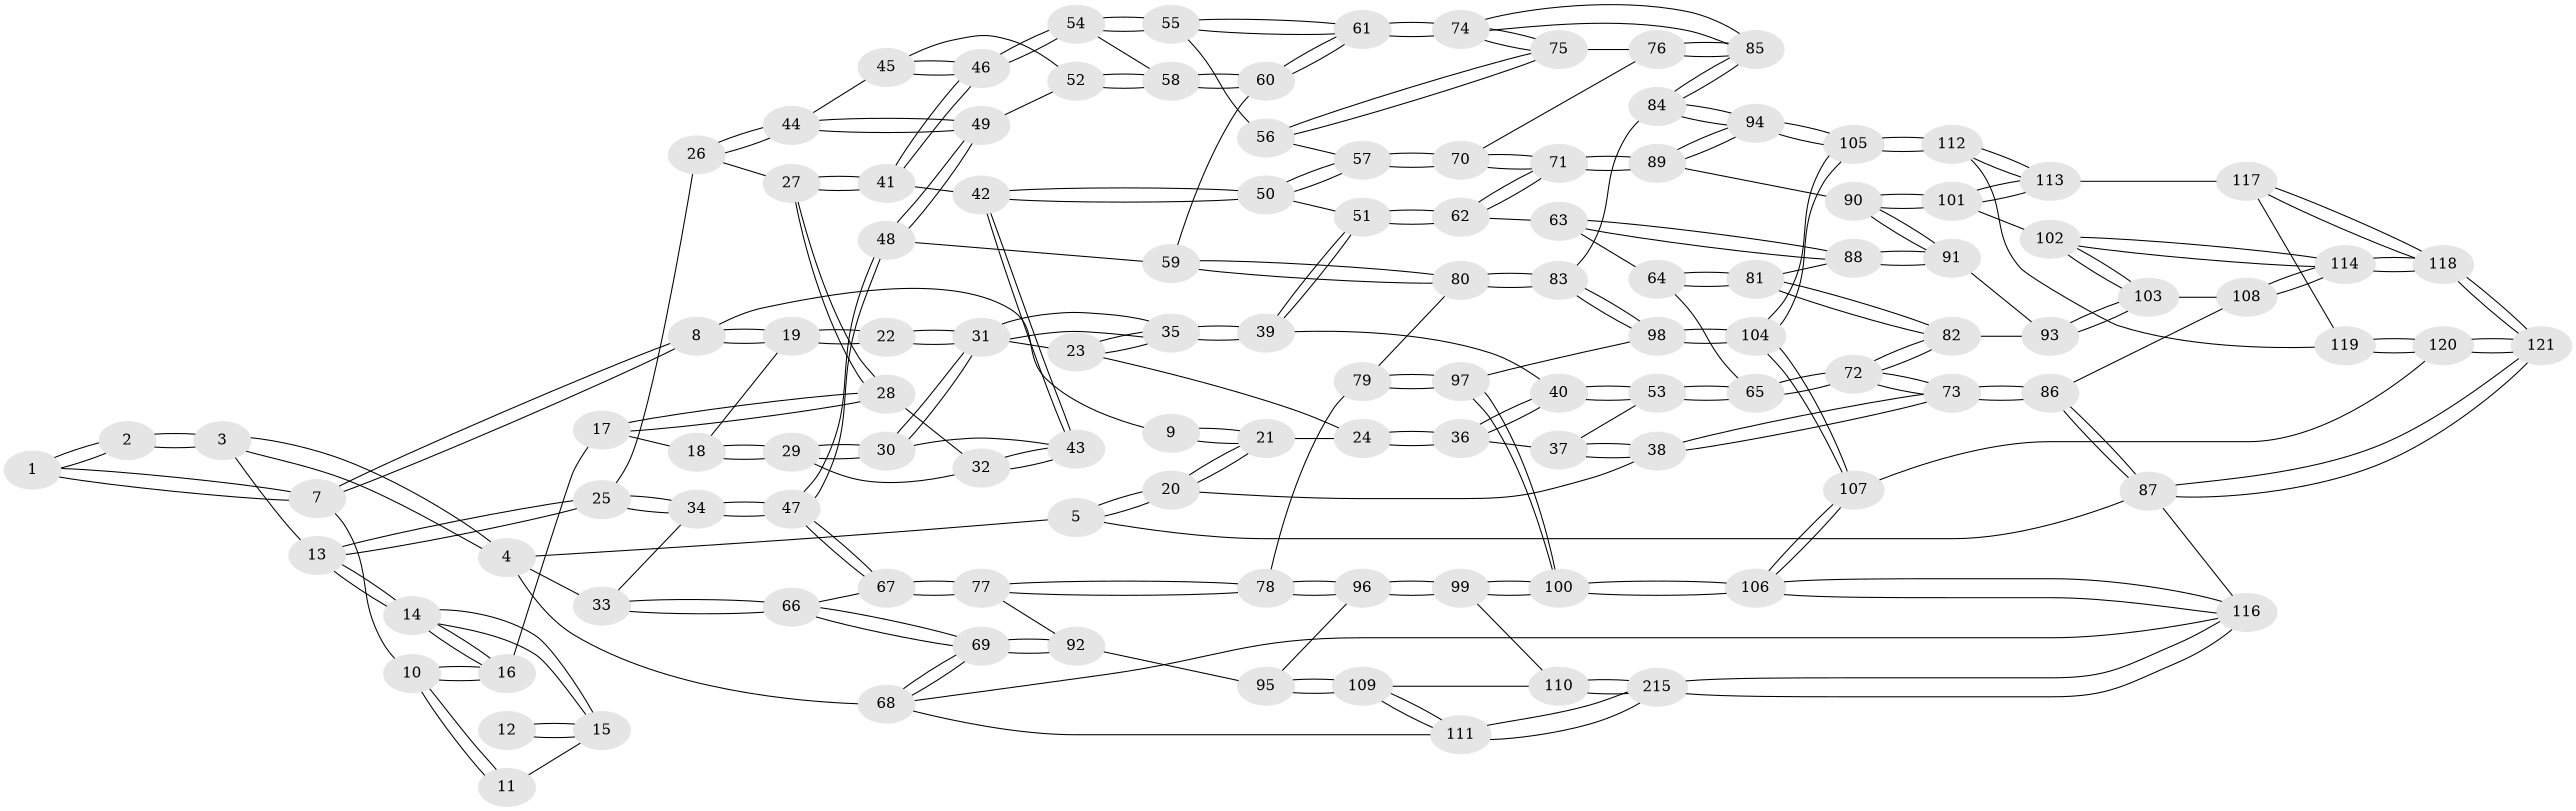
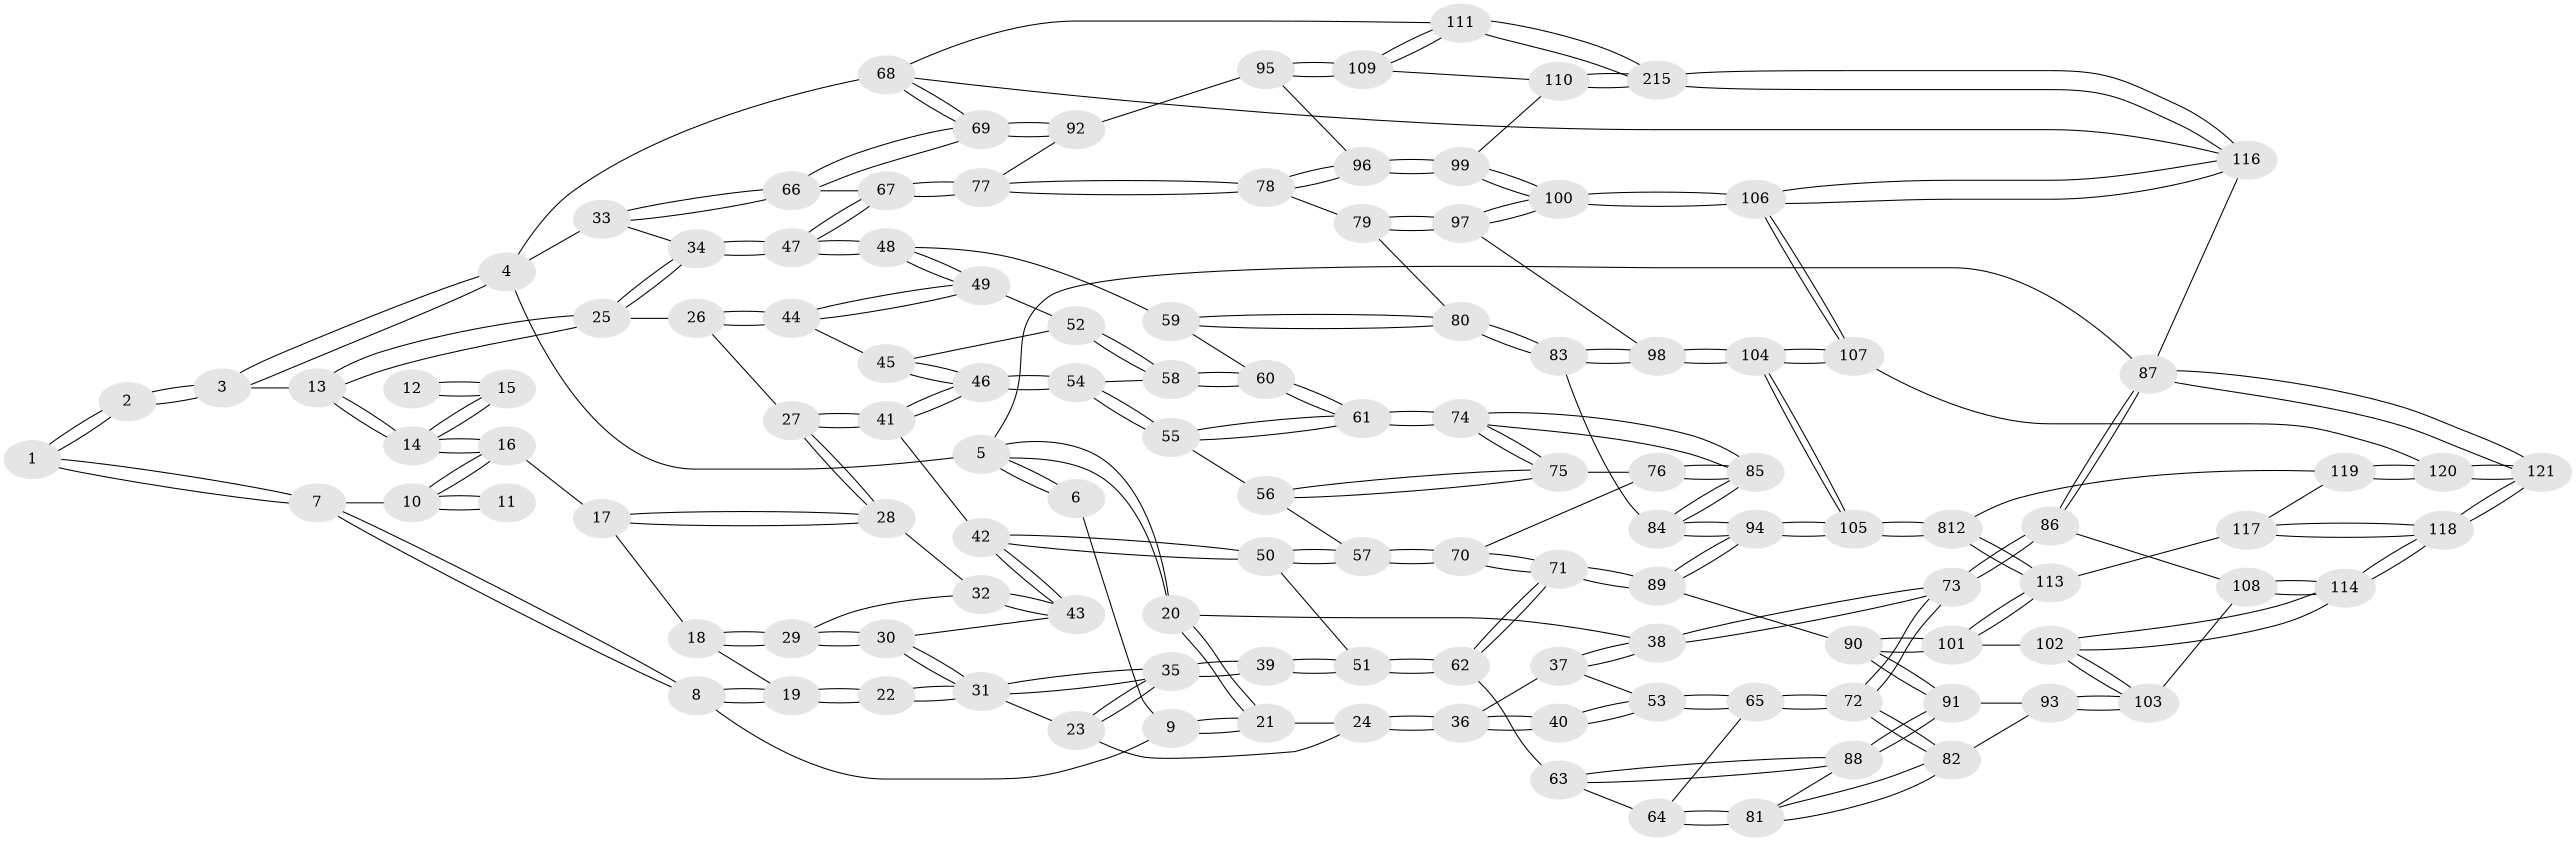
(1952, 144) -> (1952, 529)
(1421, 338) -> none
none -> (1076, 499)
(555, 759) -> none
